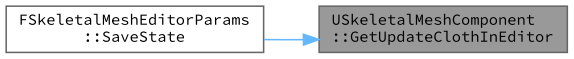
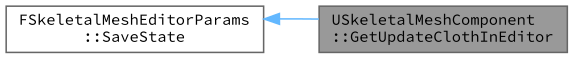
(284, 40) -> (299, 19)
